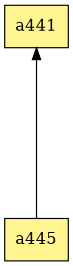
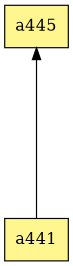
(37, 139) -> (37, 139)
